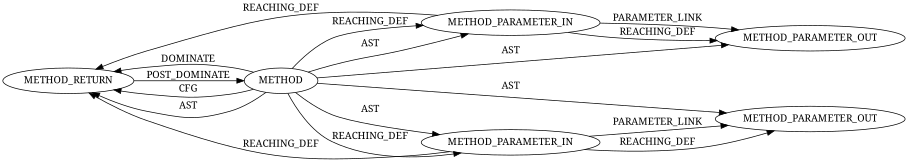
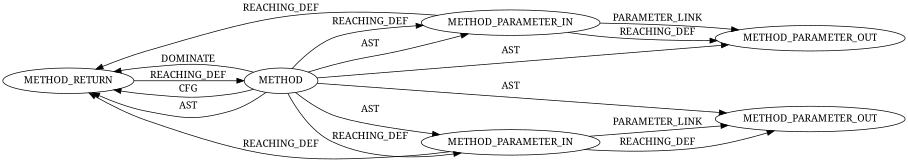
(188, 75) -> (188, 75)
